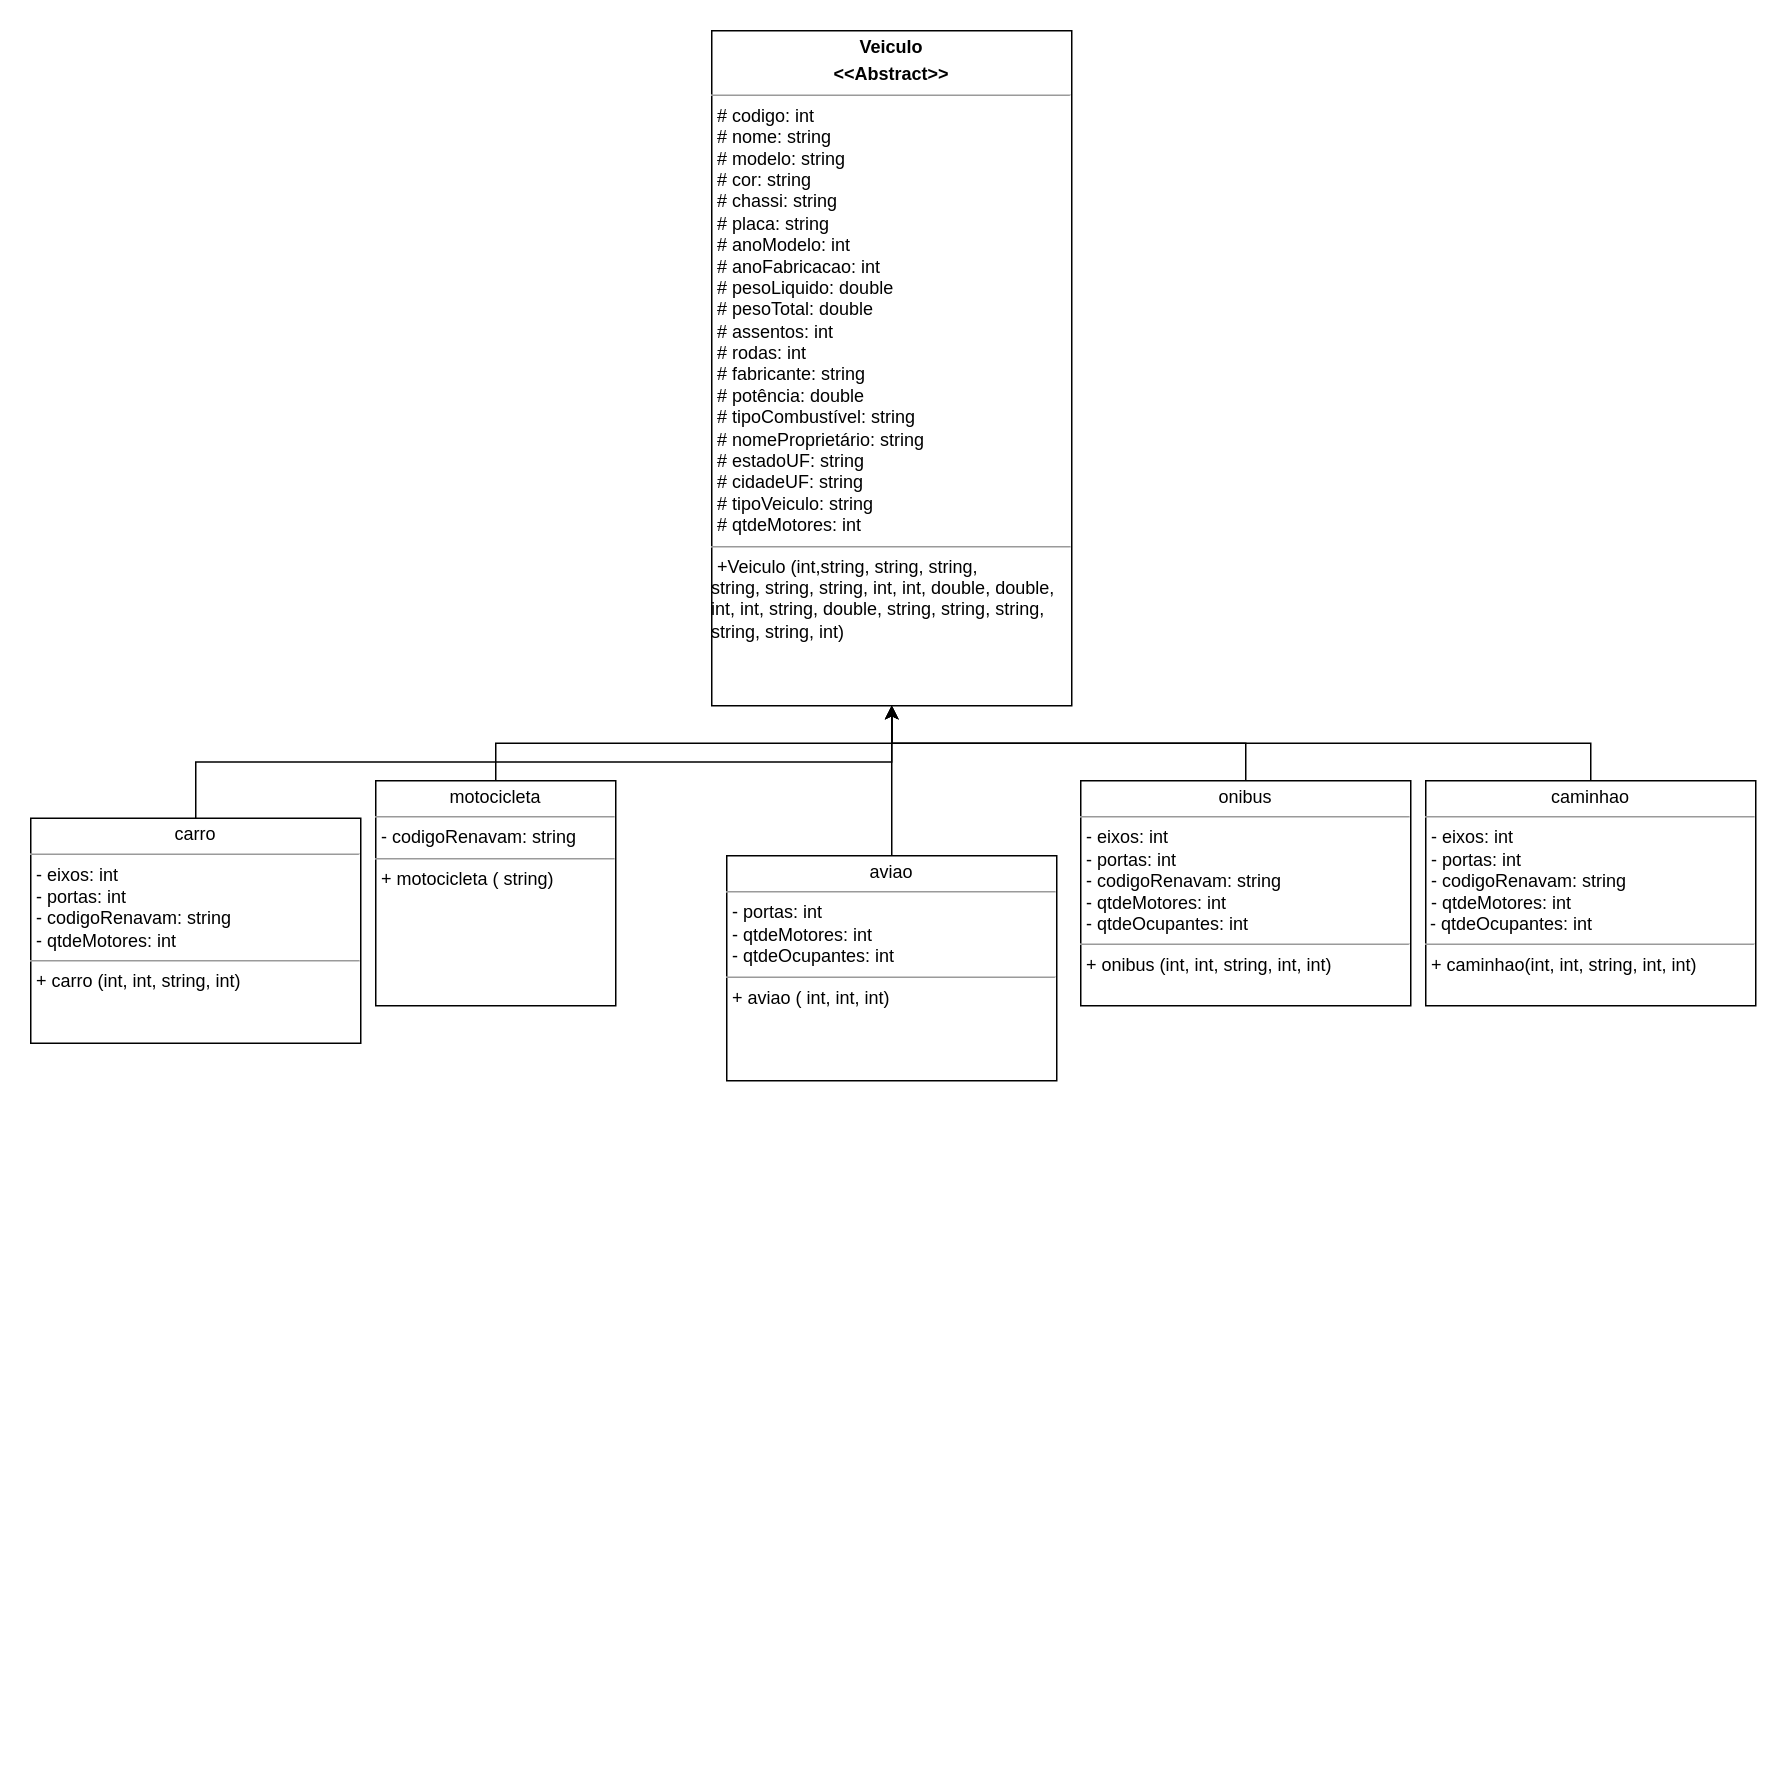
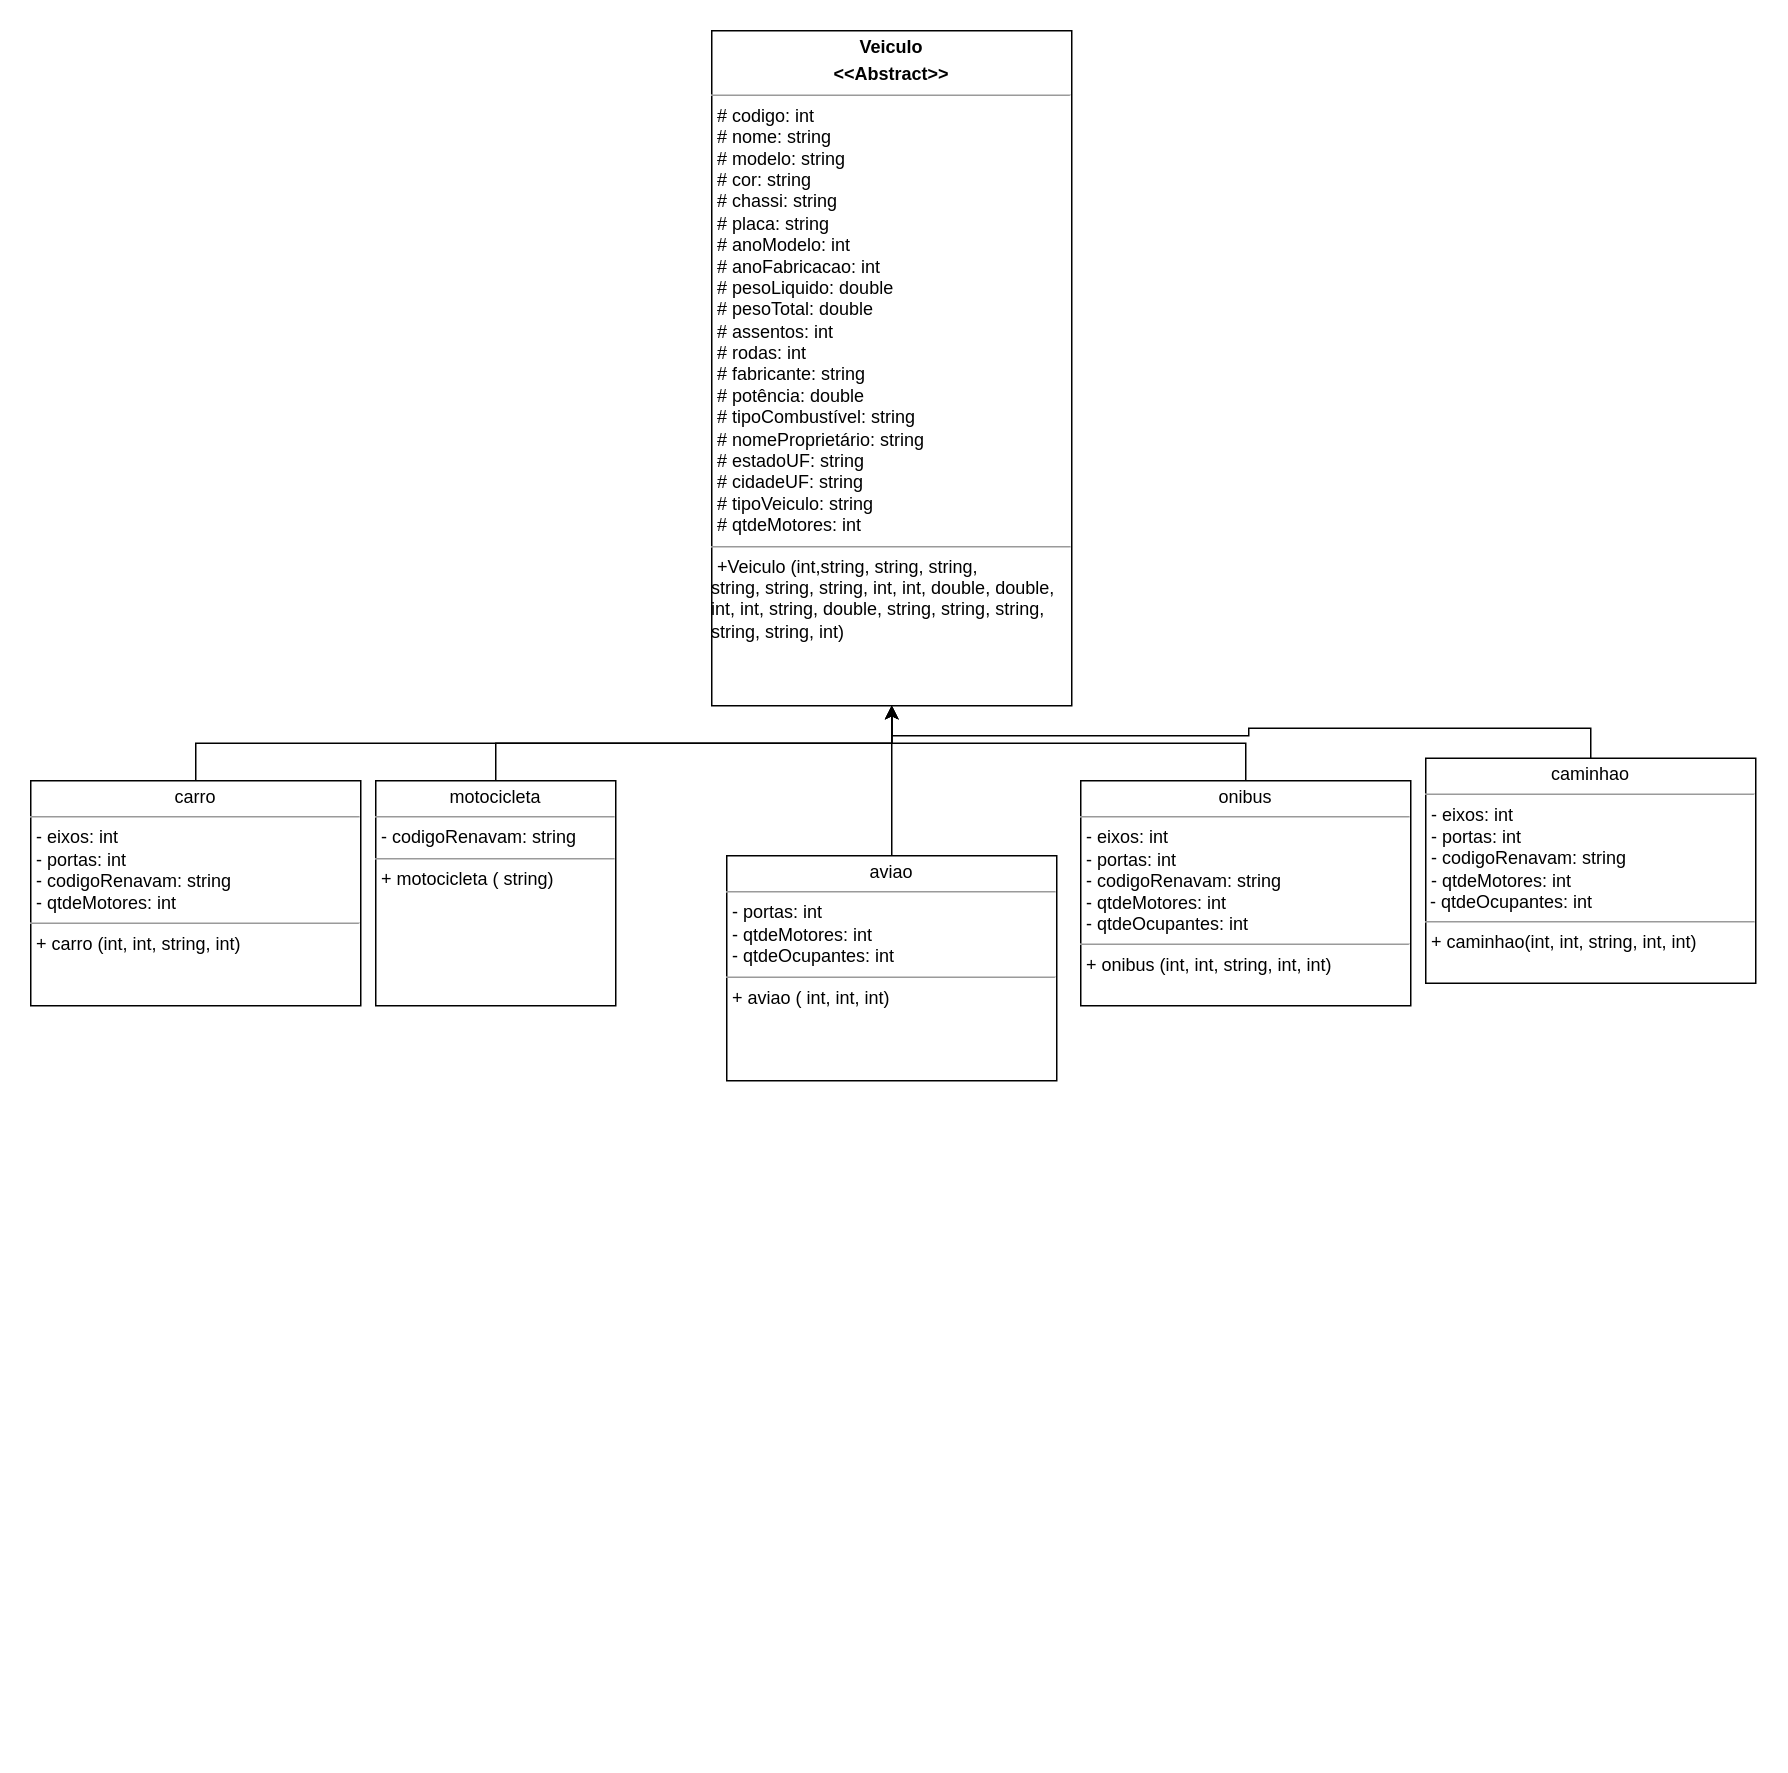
(1591, 893) -> (1591, 871)
(196, 931) -> (196, 893)
